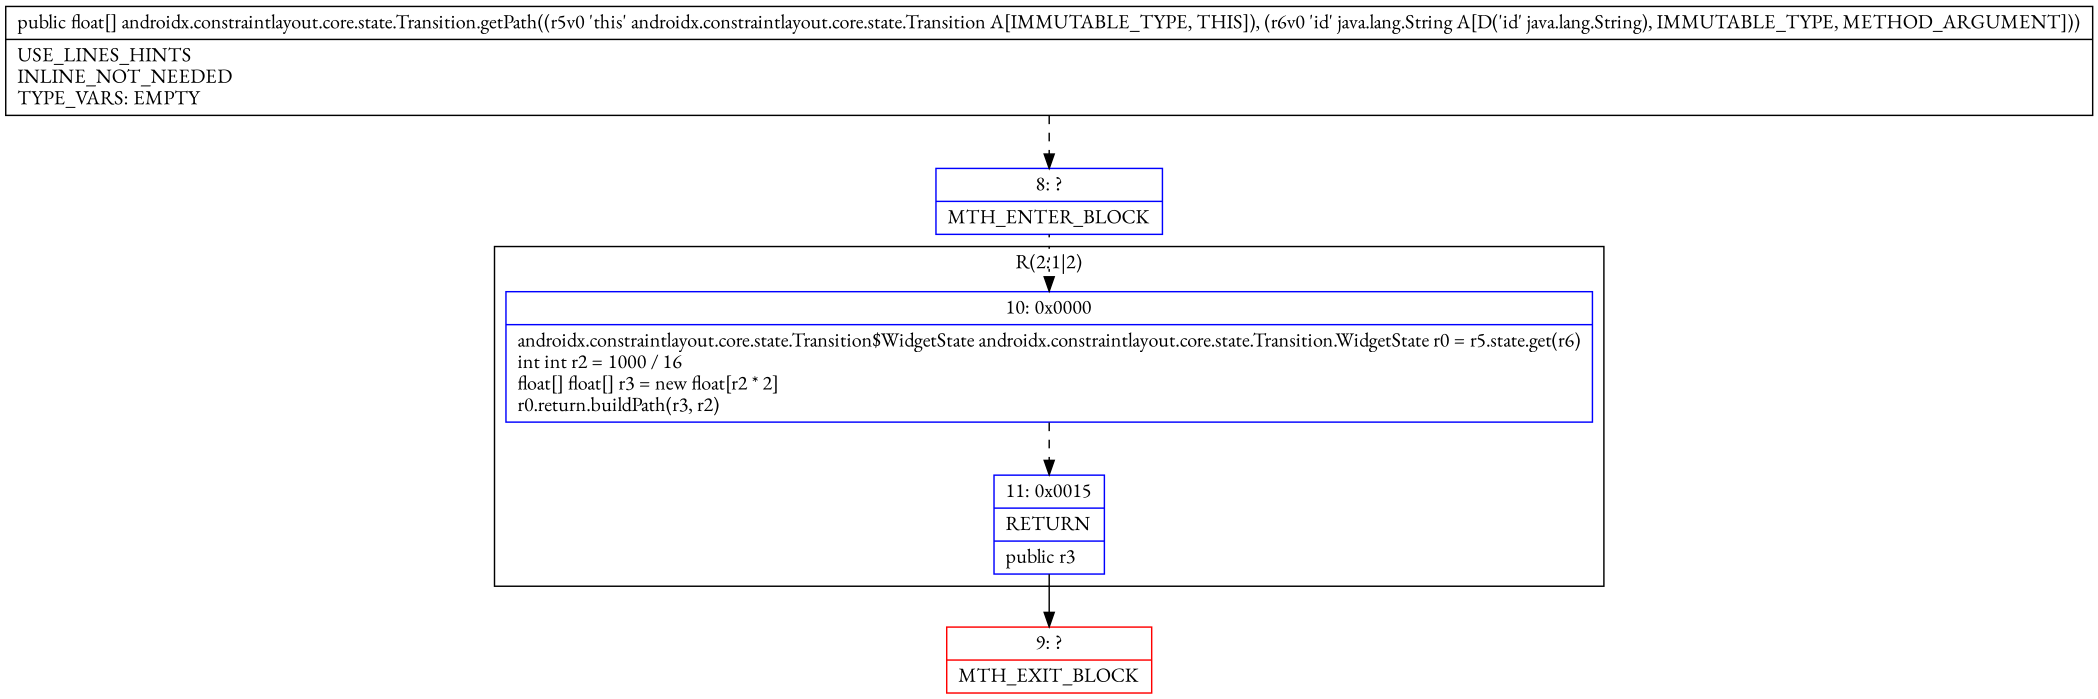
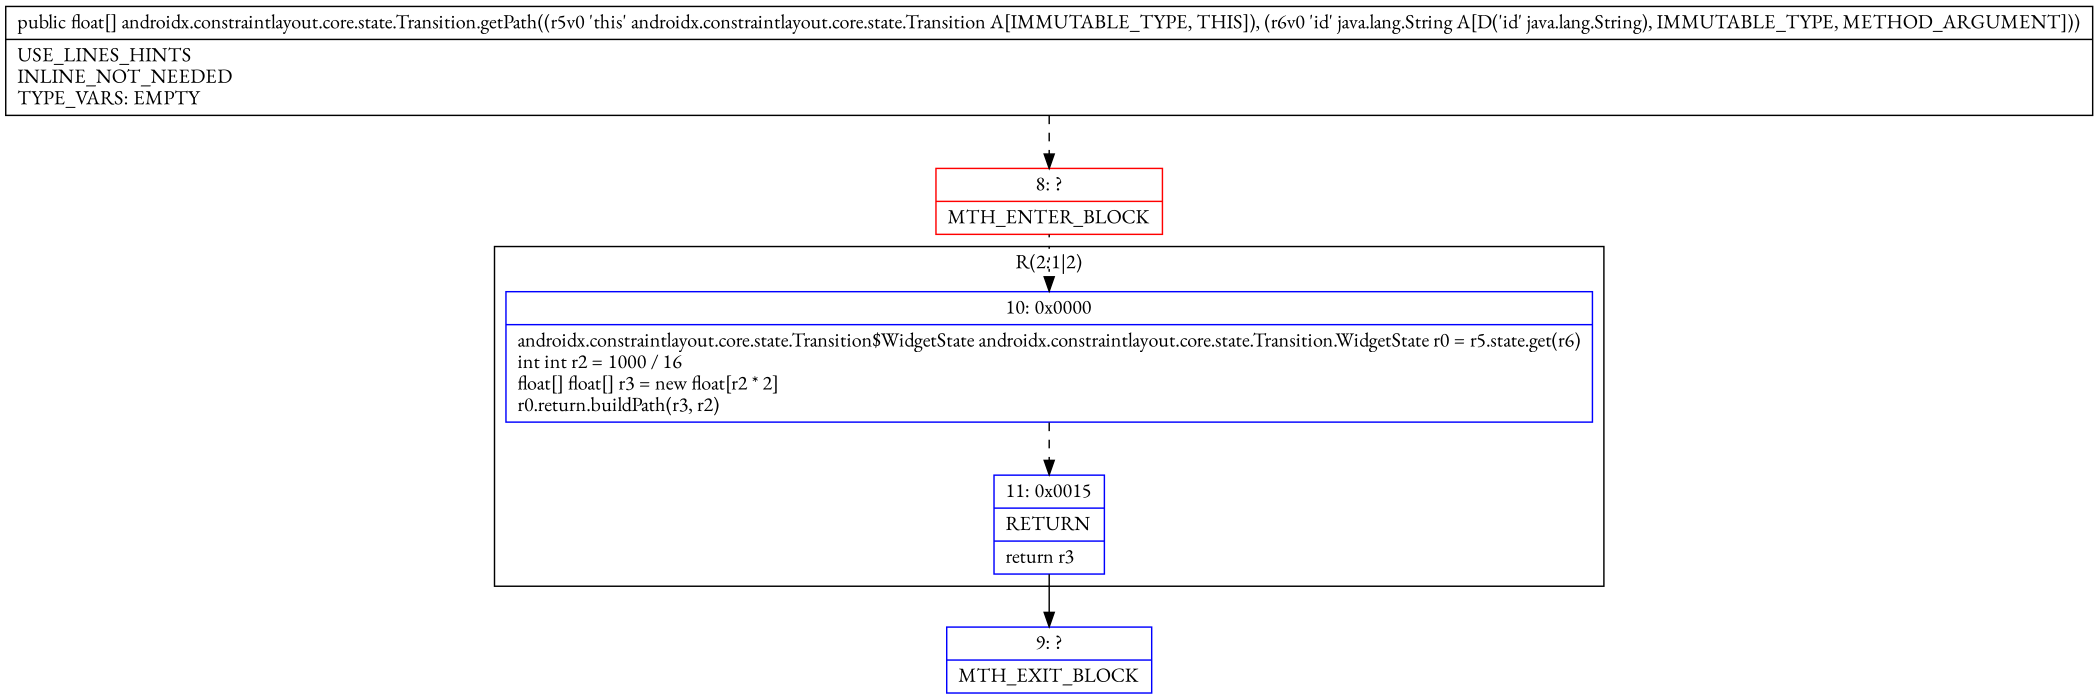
(1049, 201) -> (1049, 201)
(1041, 557) -> (1041, 557)
(1049, 660) -> (1049, 660)
